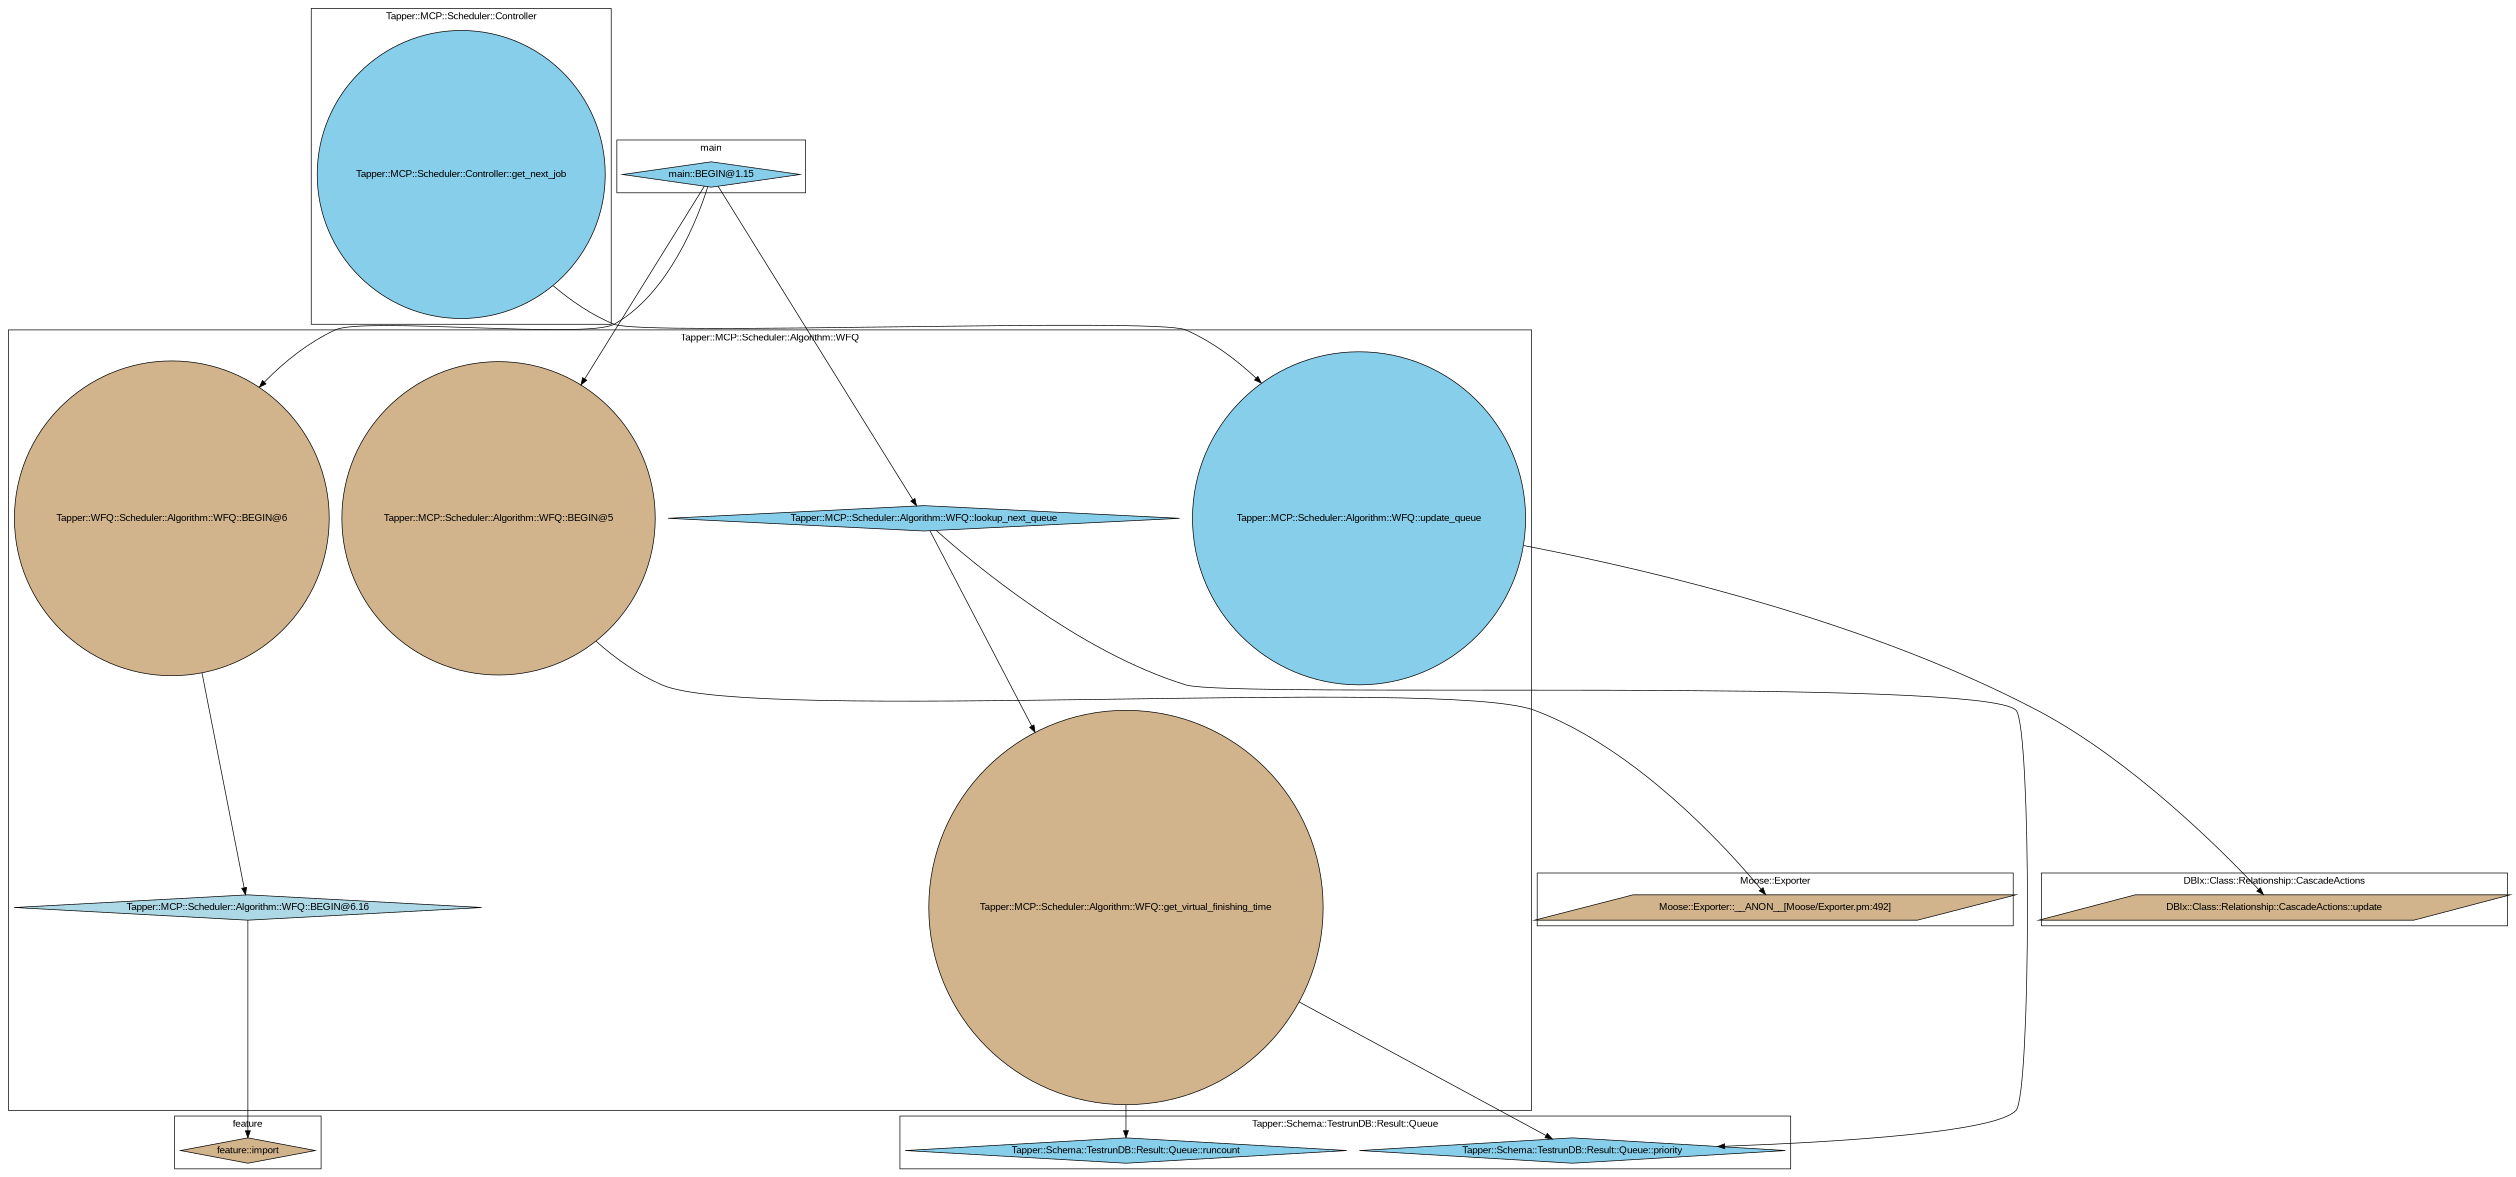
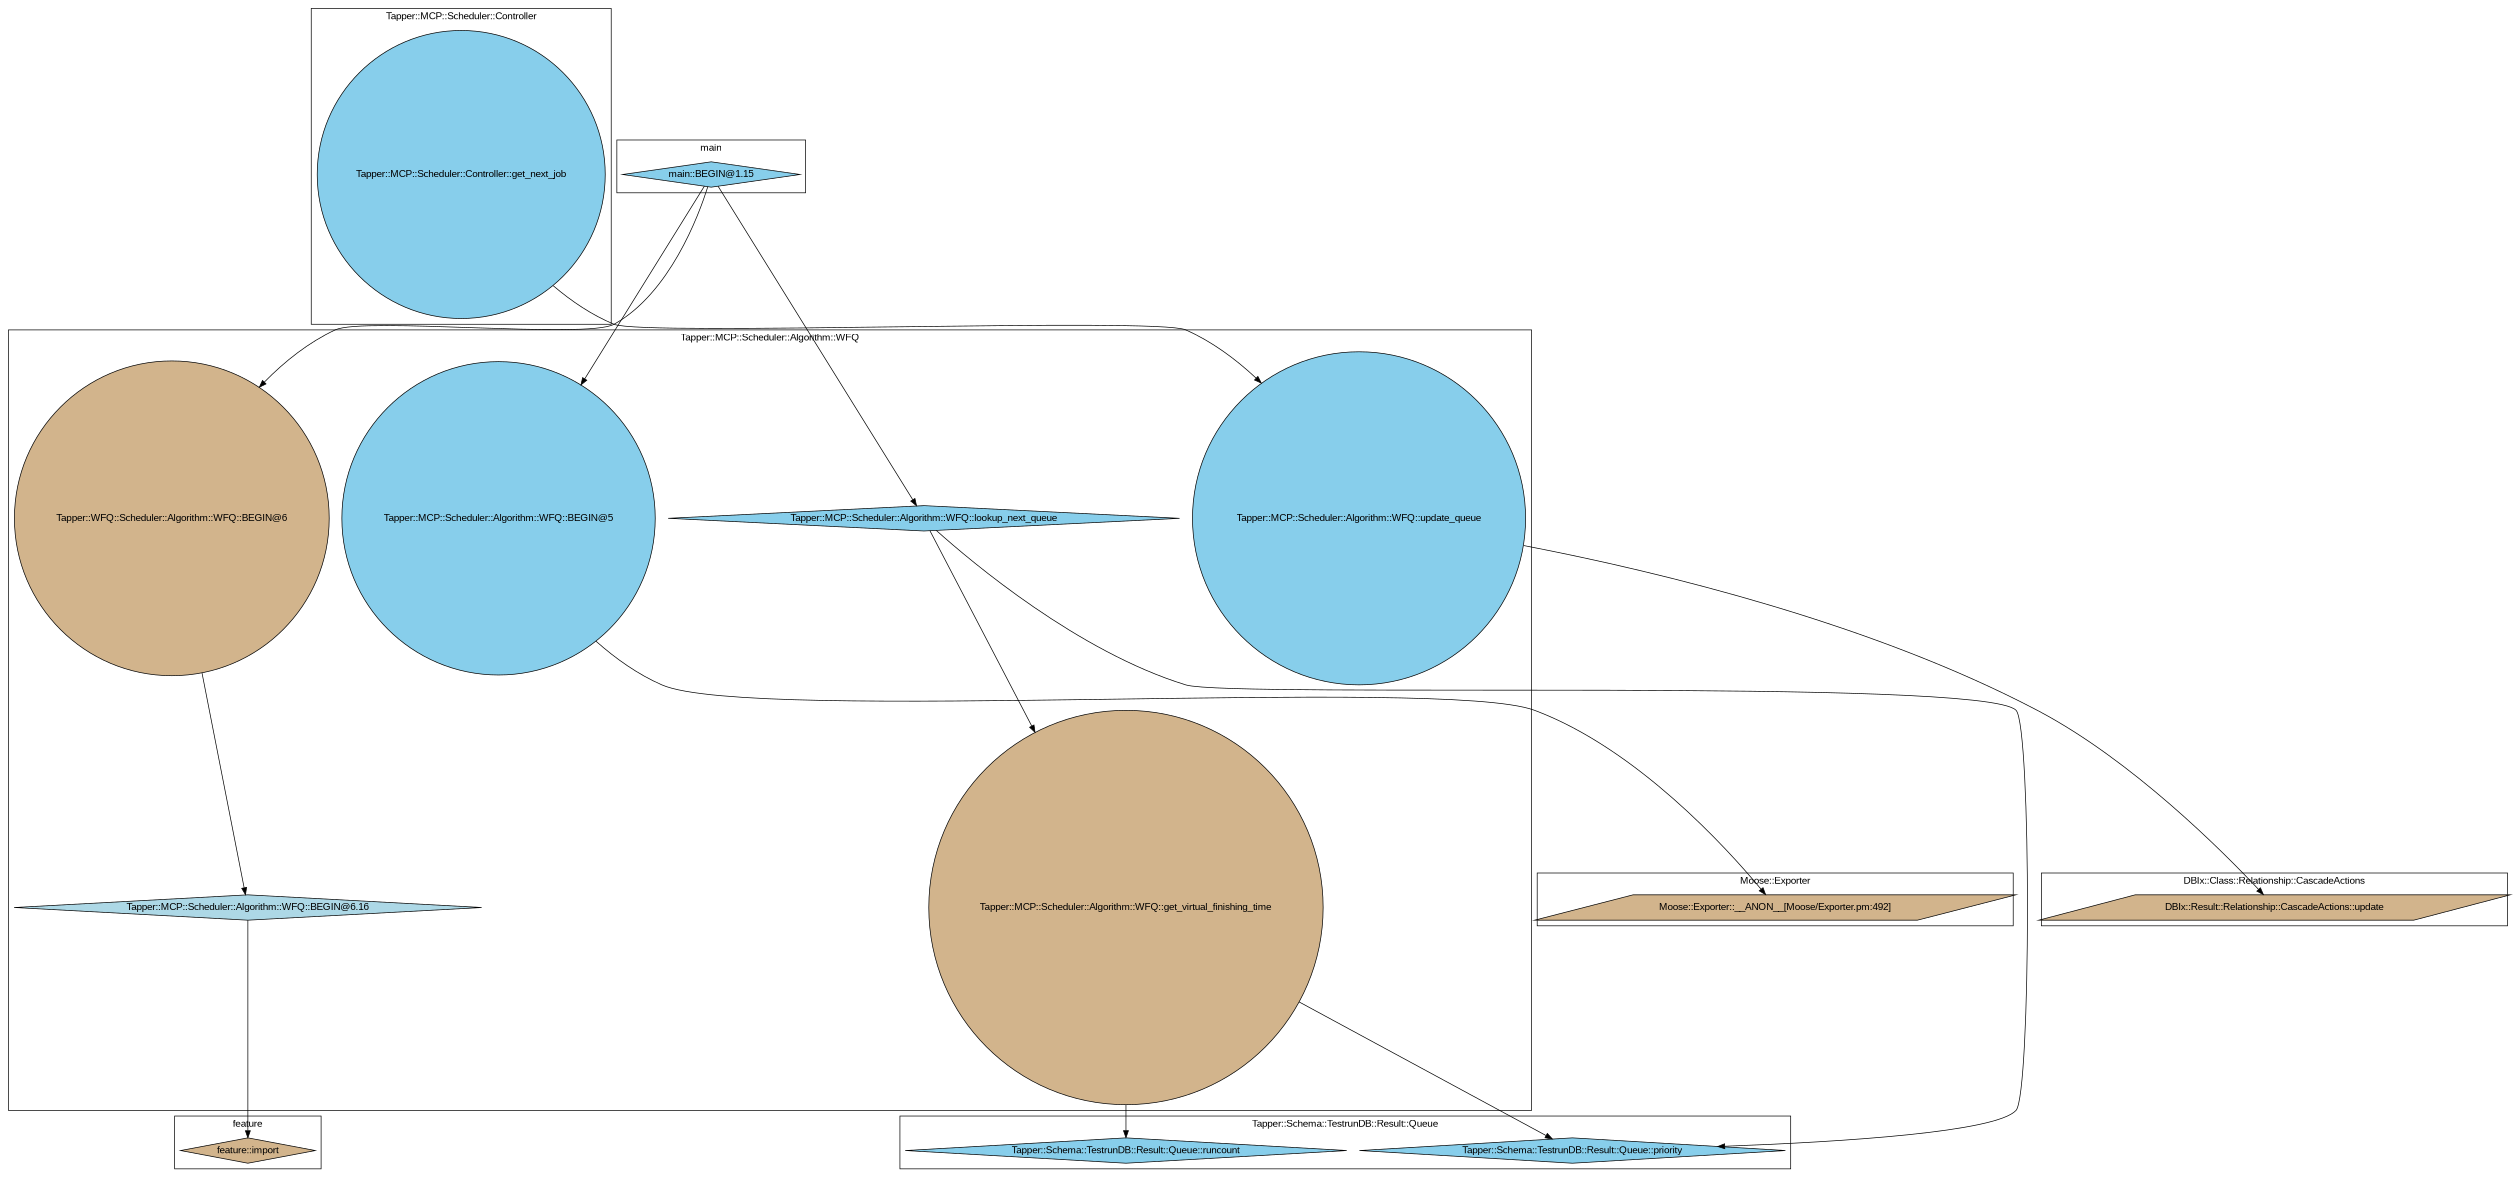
(499, 518) -> (499, 518)
(2274, 908) -> (2274, 908)
